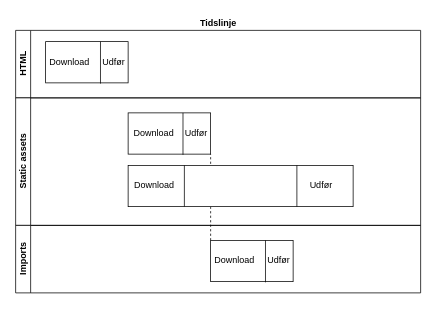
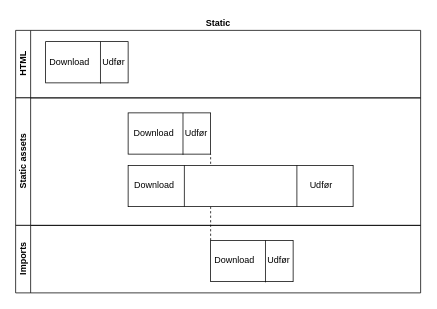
(218, 23) -> (218, 23)
